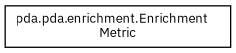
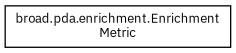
(118, 27) -> (118, 27)
